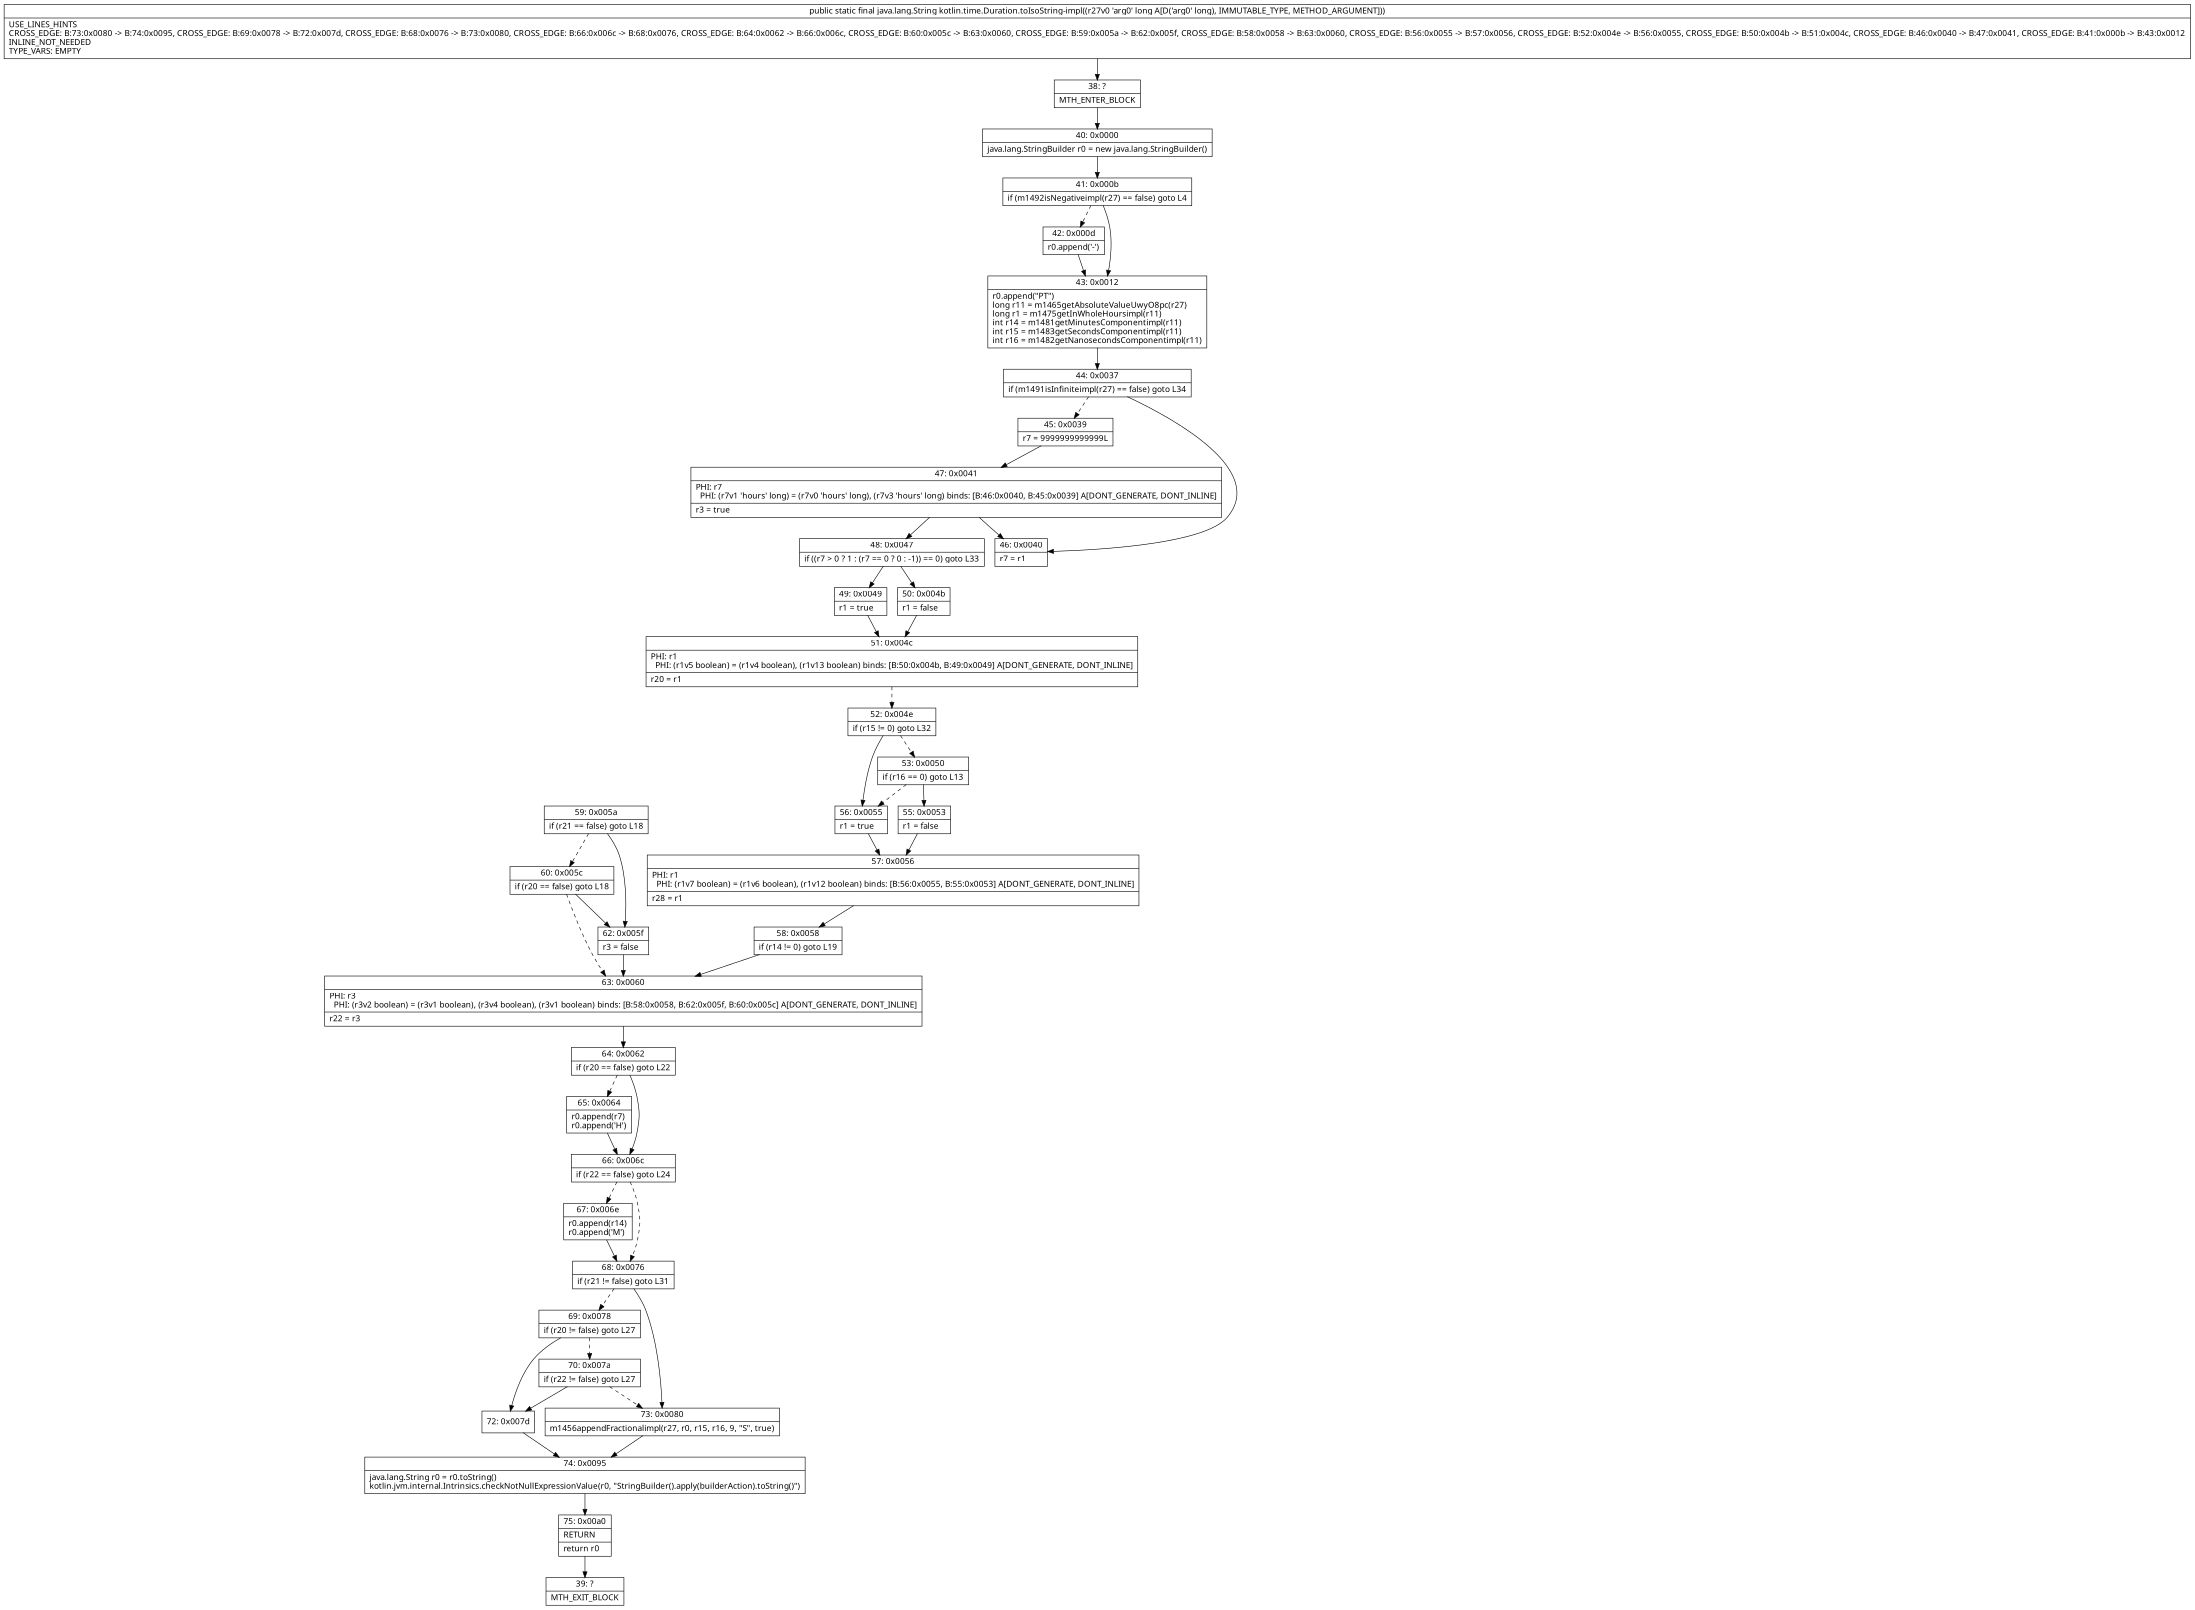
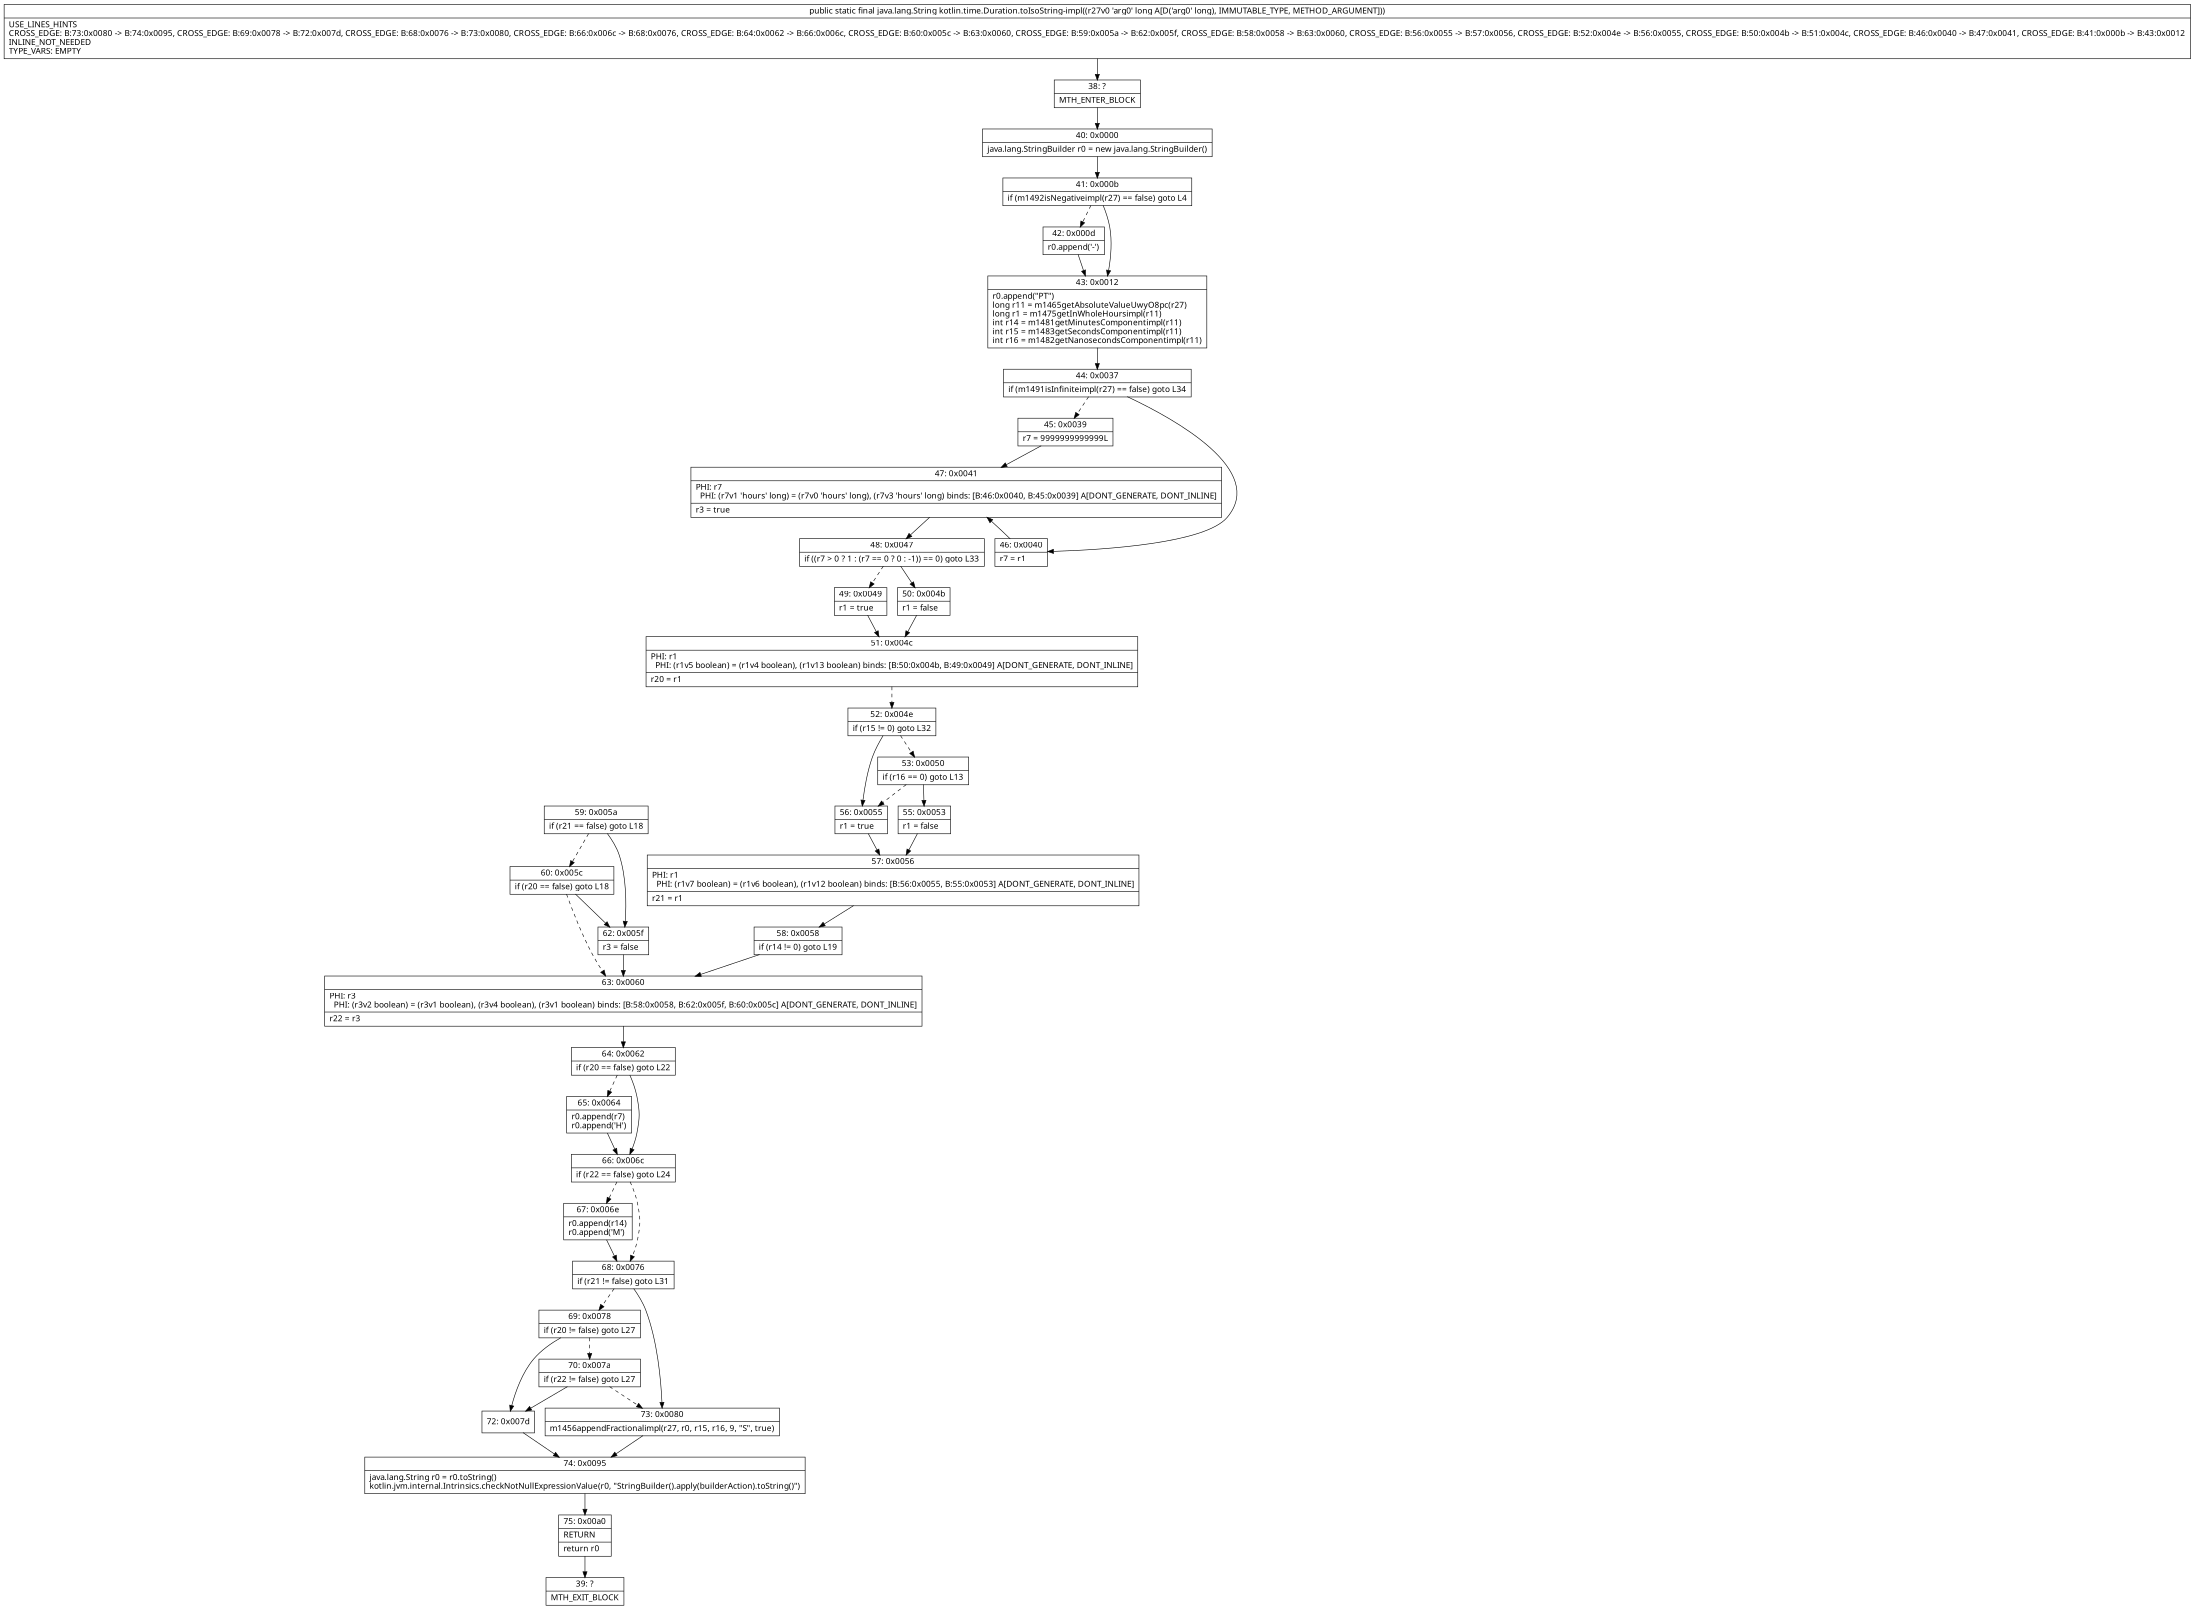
(989, 526) -> (1001, 530)
(878, 575) -> (878, 575)
(668, 898) -> (668, 898)
